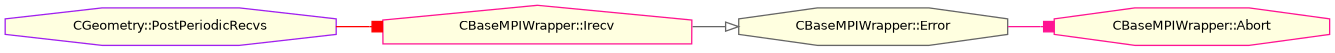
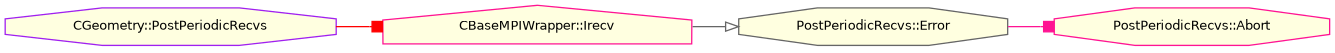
(873, 27) -> (873, 27)
(1192, 27) -> (1192, 27)
